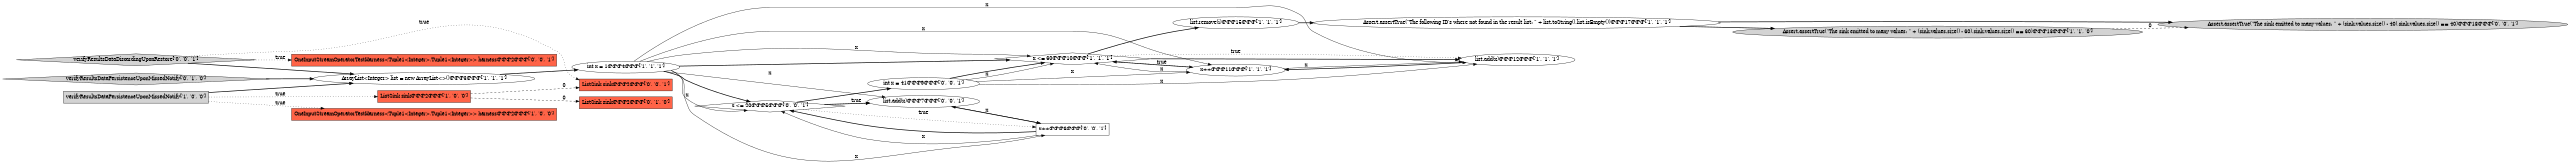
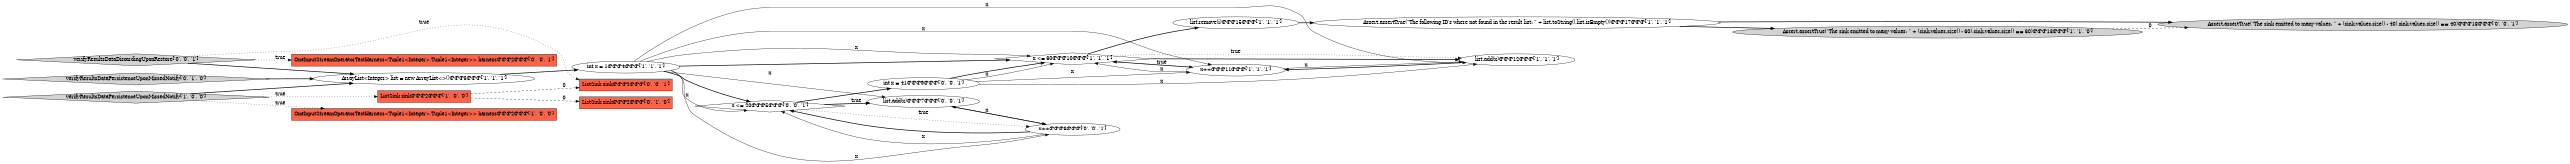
(136, 97) -> (136, 97)
(1073, 129) -> (1073, 129)
